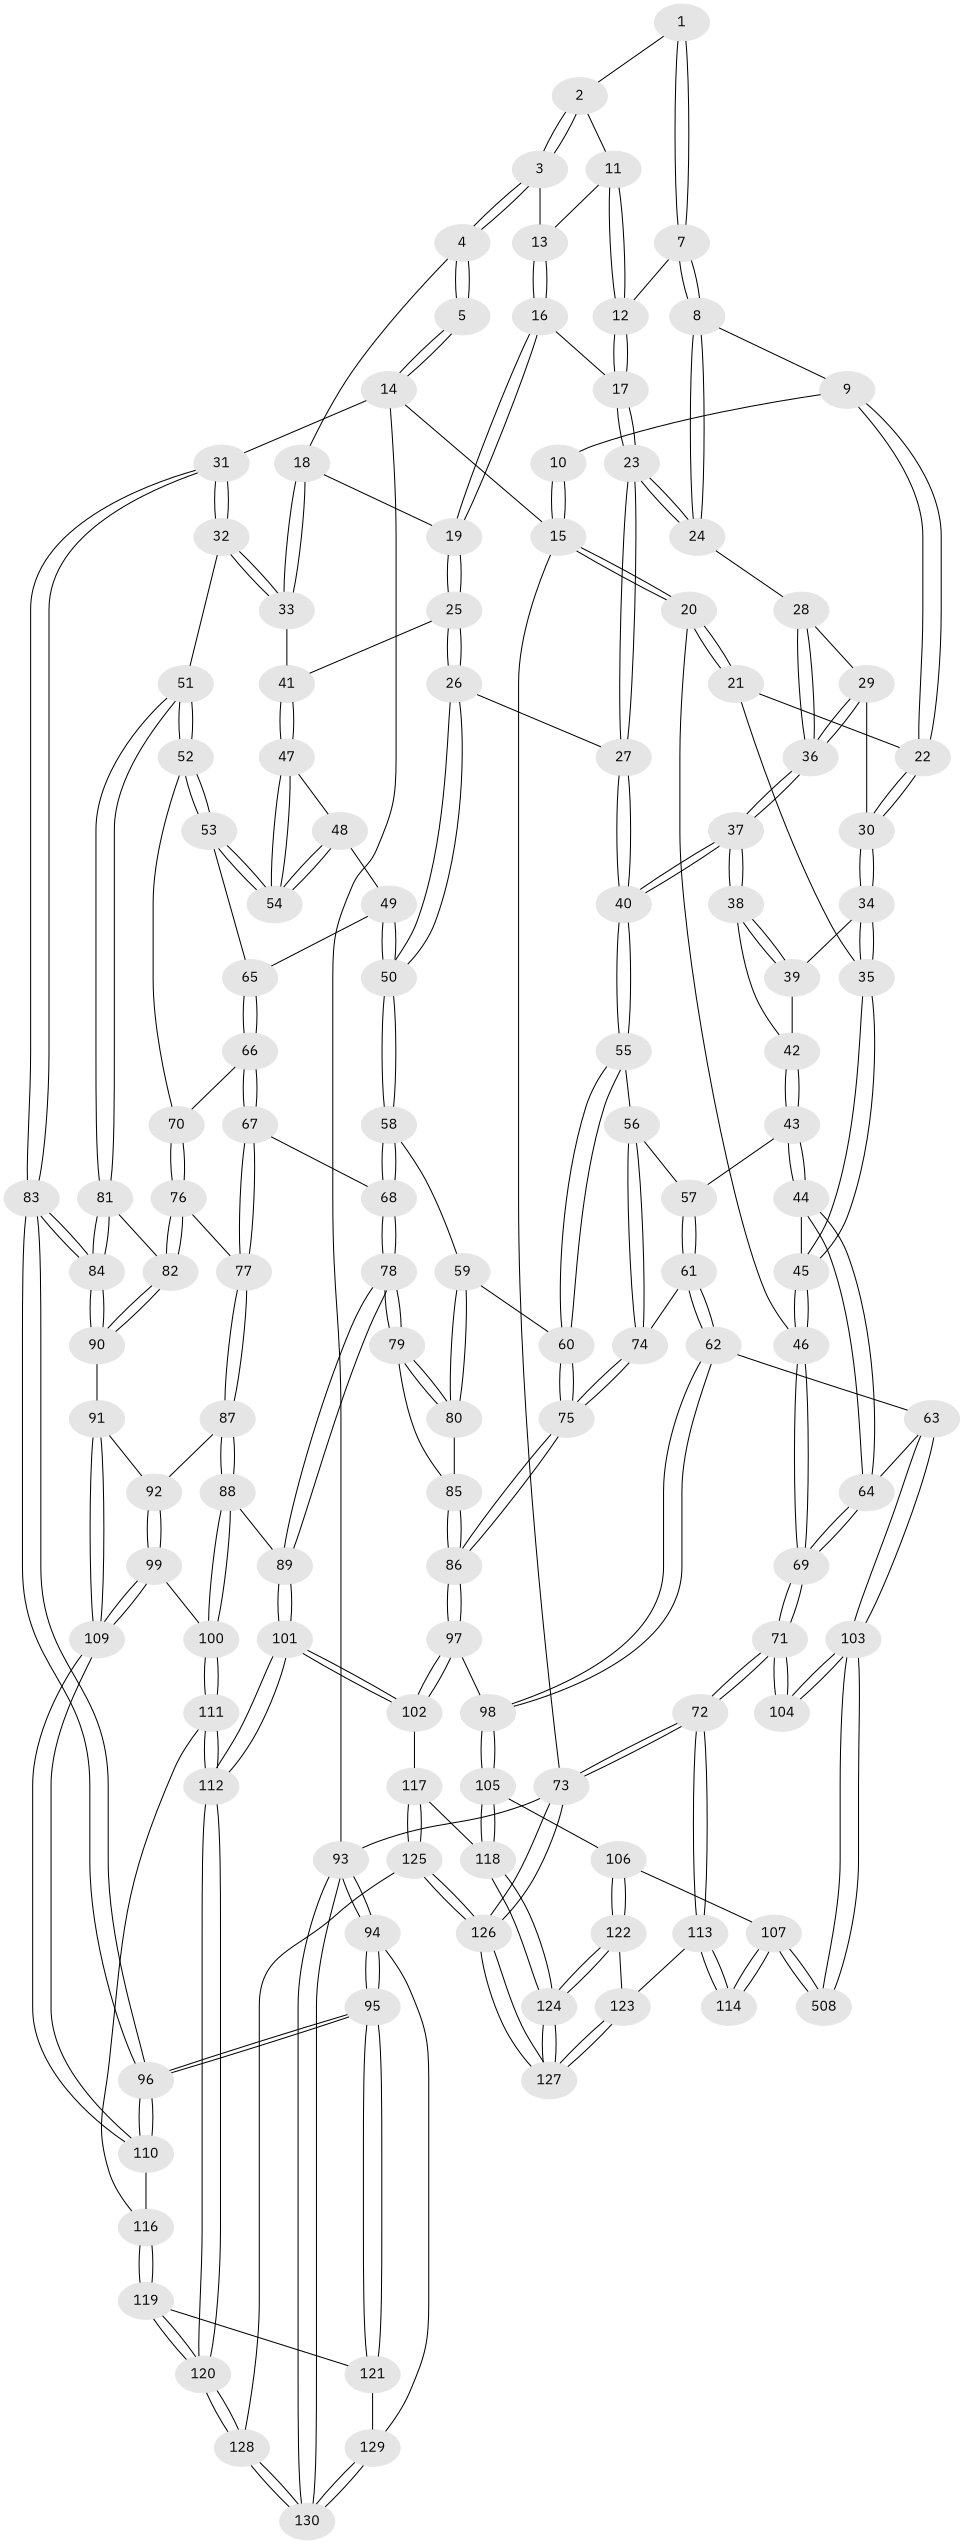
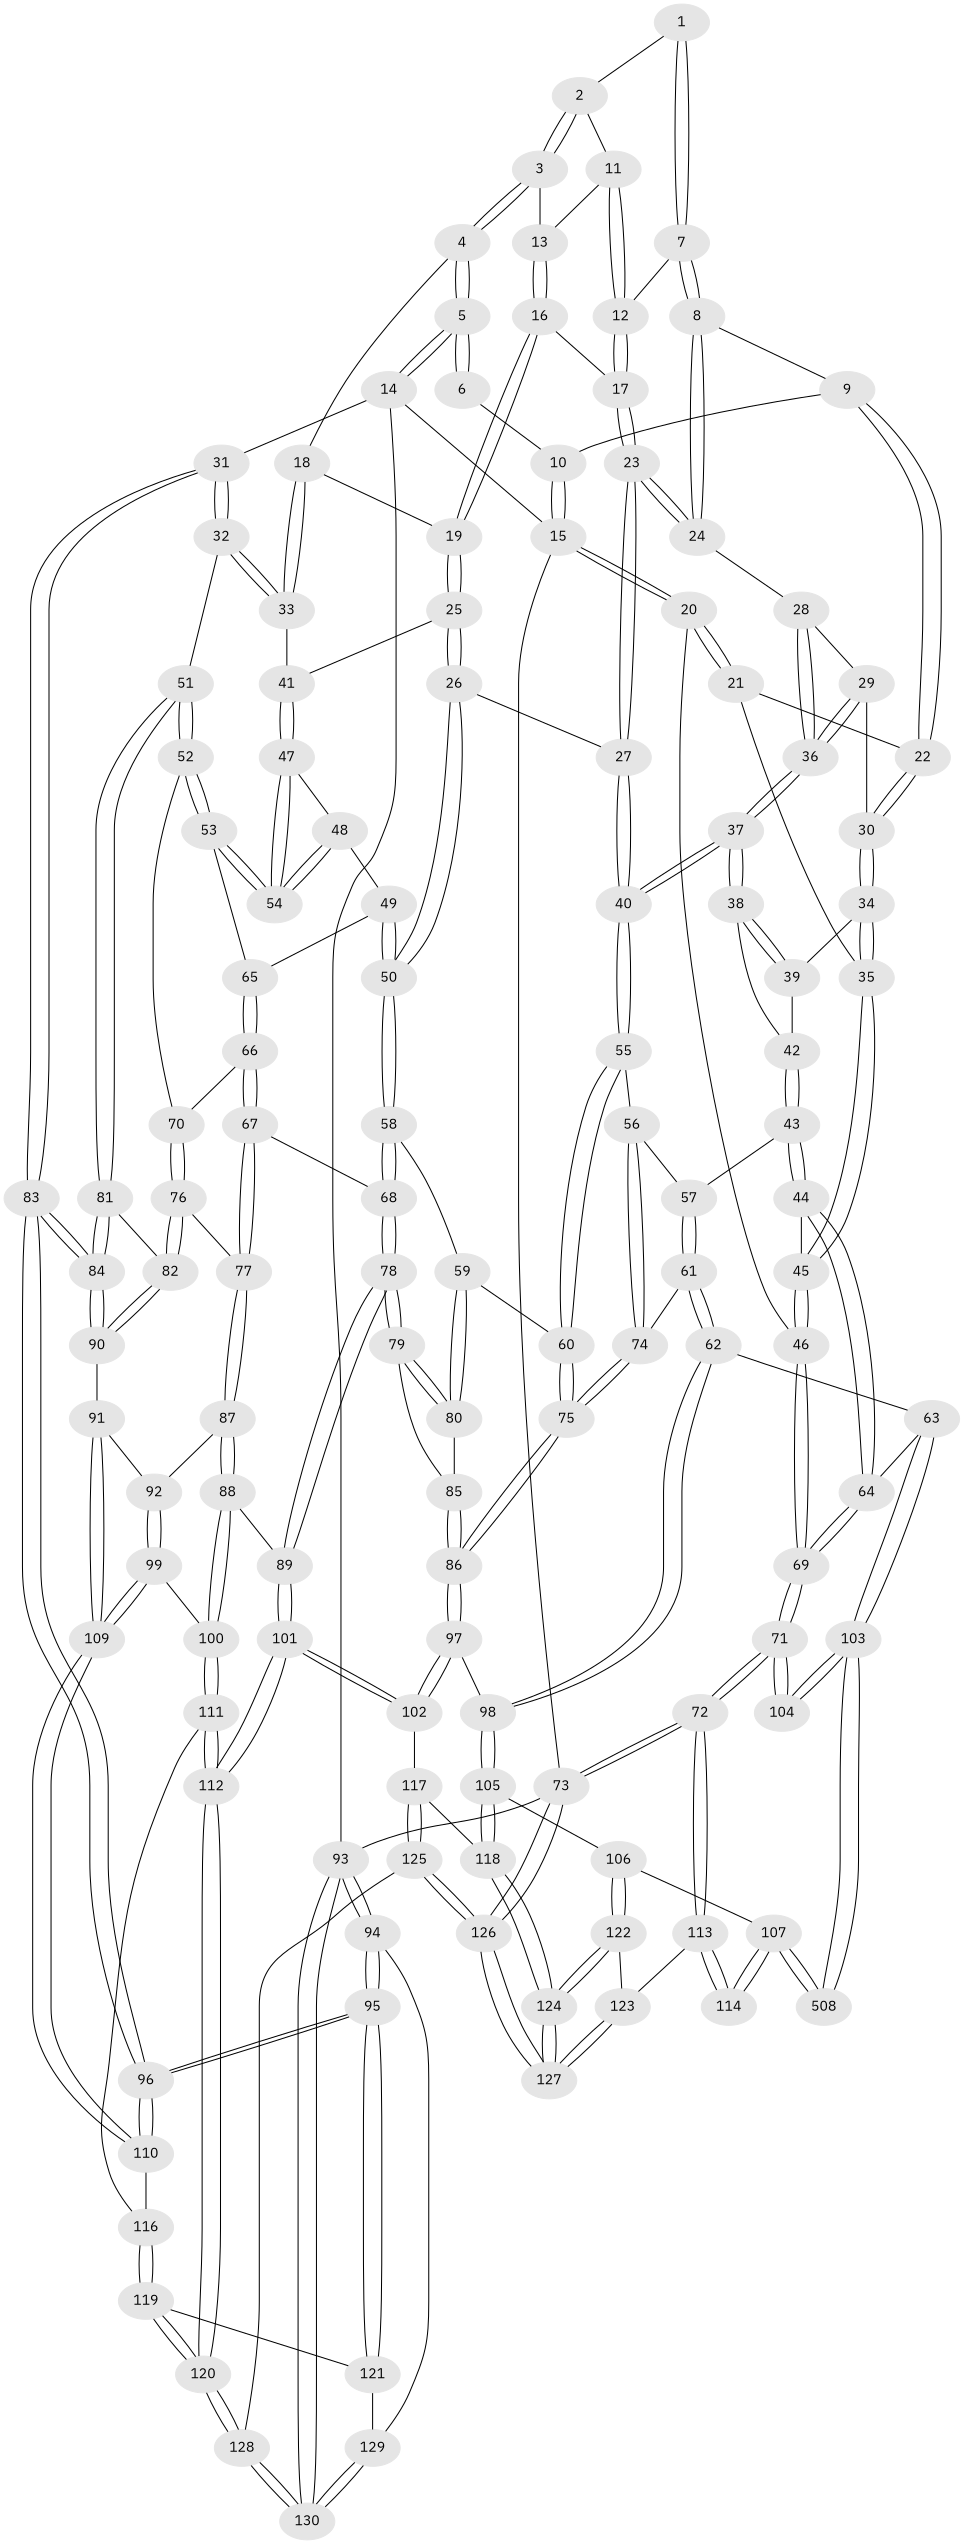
none -> (462, 390)
